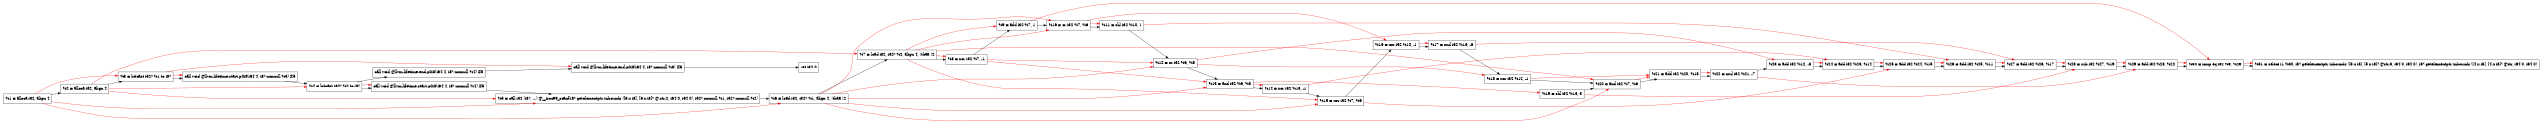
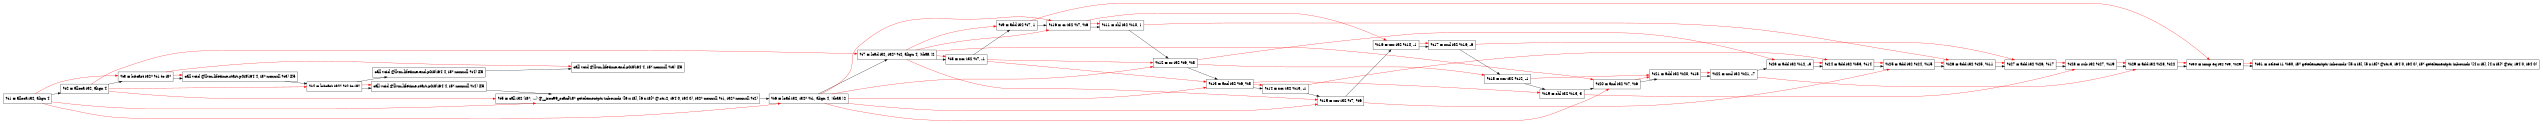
(1848, 65) -> (1848, 65)
(809, 67) -> none
(1561, 82) -> (1534, 86)
